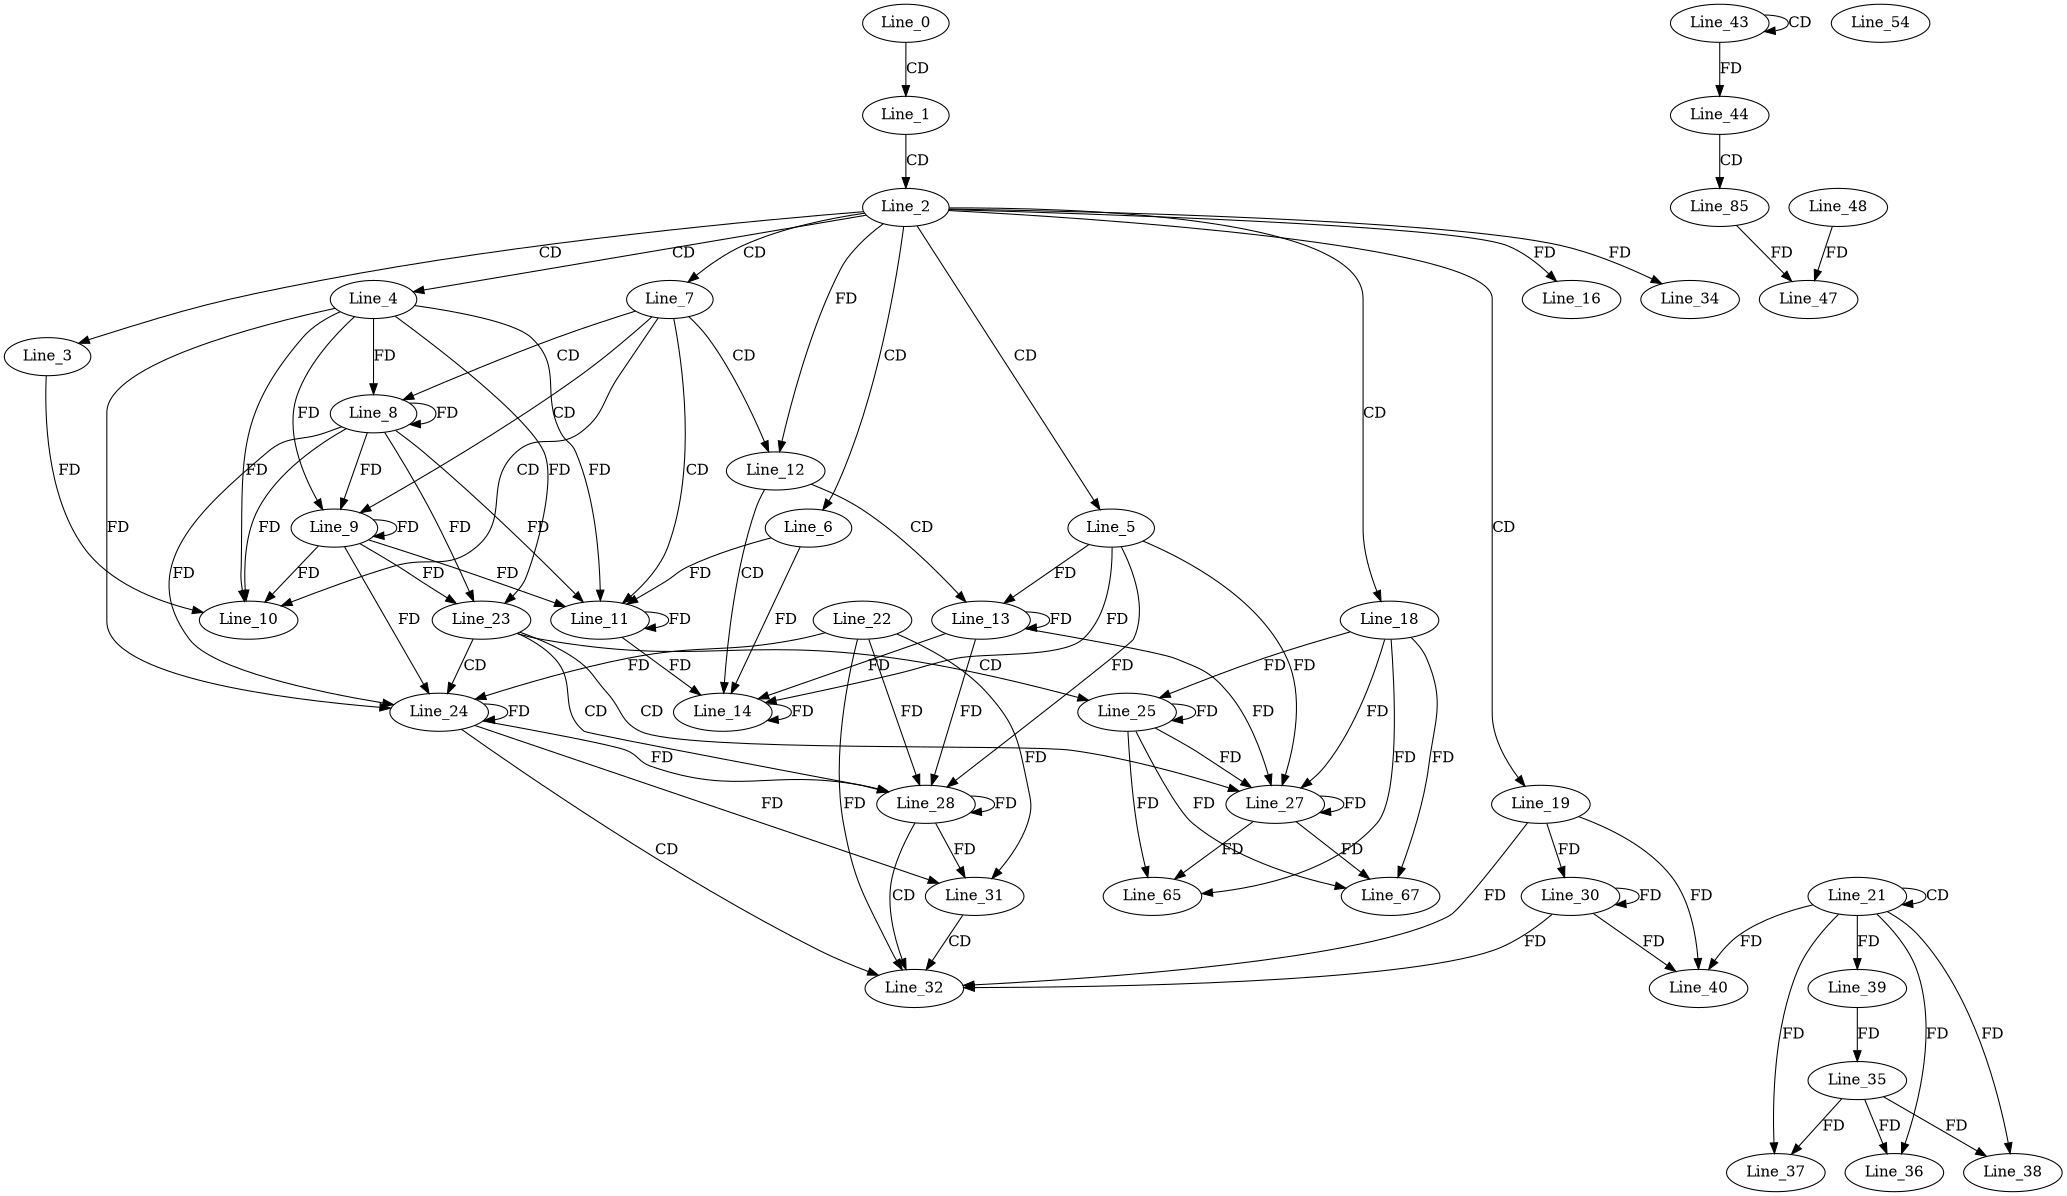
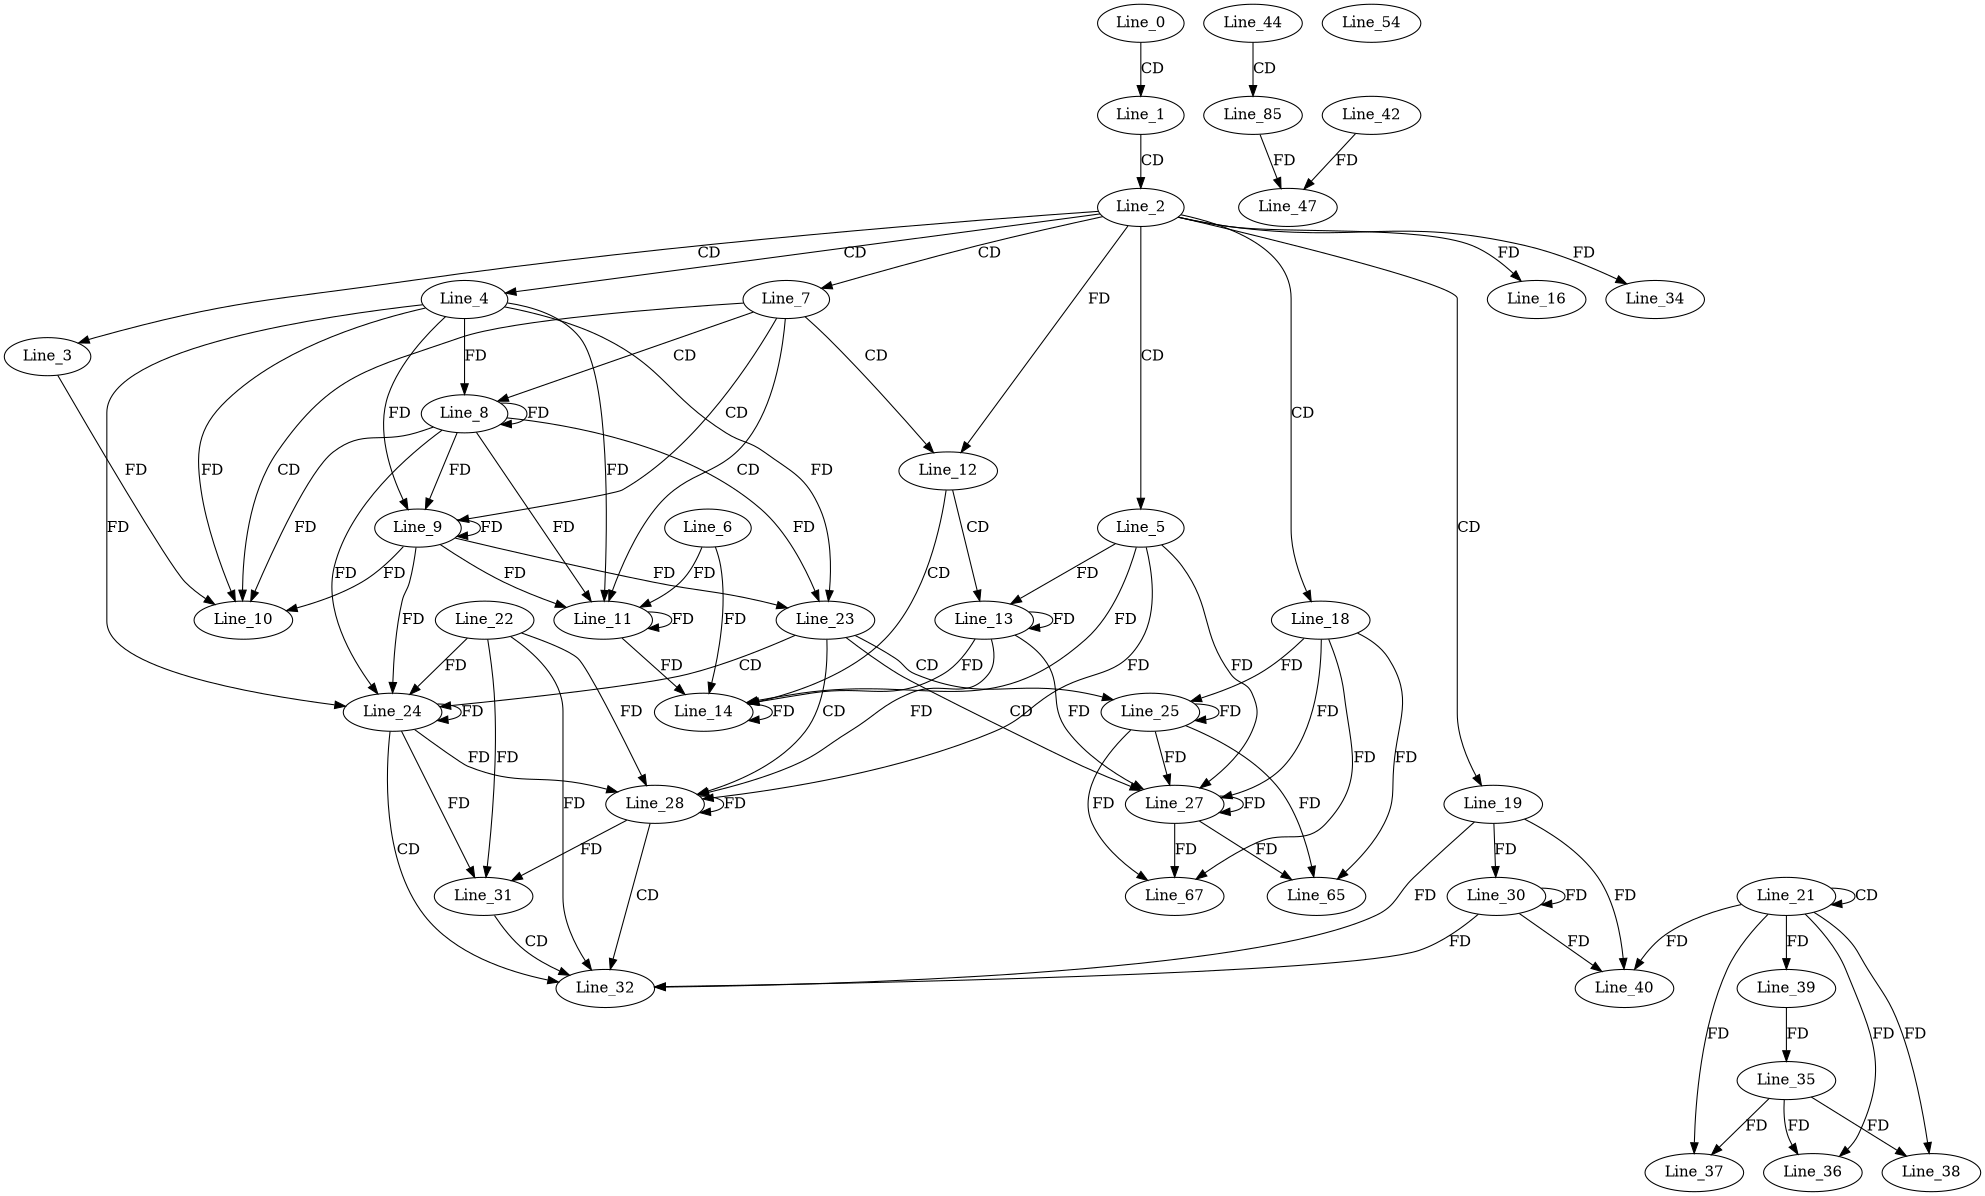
(1720, 23) -> none
(1838, 207) -> (1371, 115)
(877, 367) -> none
